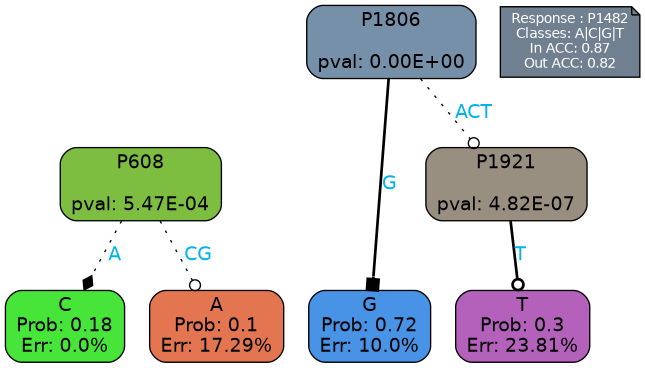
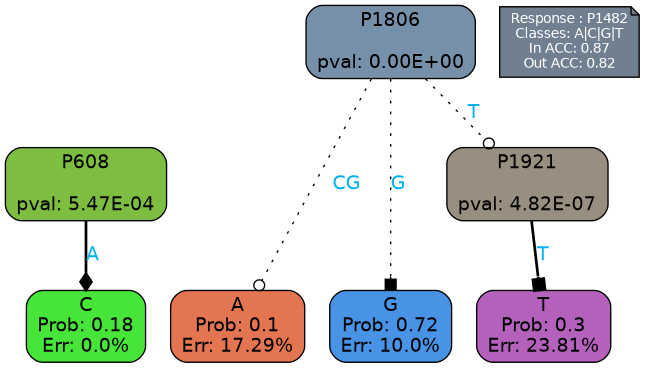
(474, 113) -> (474, 113)
(381, 178) -> (391, 178)
(107, 248) -> (86, 247)
(514, 250) -> (535, 249)
(176, 251) -> (317, 180)
